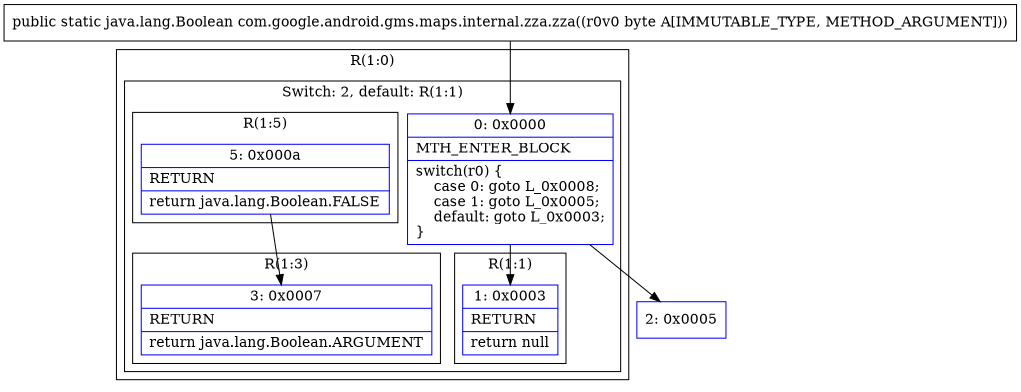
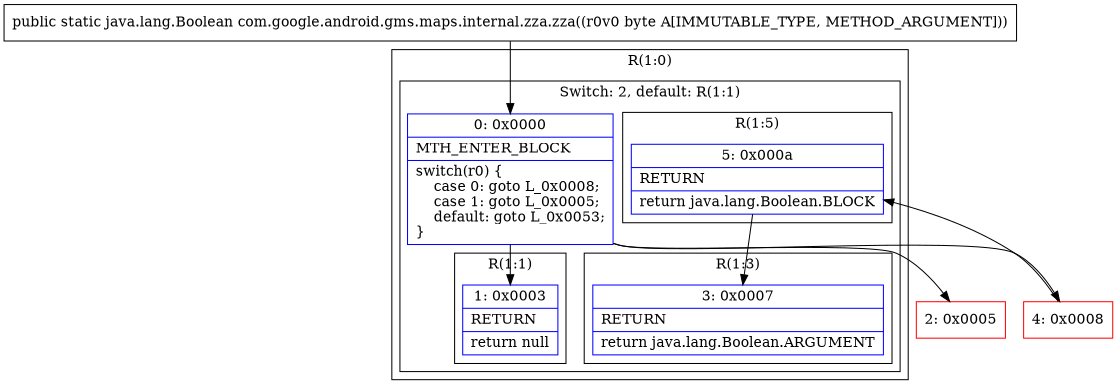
(265, 202) -> (757, 202)
(510, 217) -> (510, 217)
(681, 320) -> (961, 320)
none -> (1068, 320)
